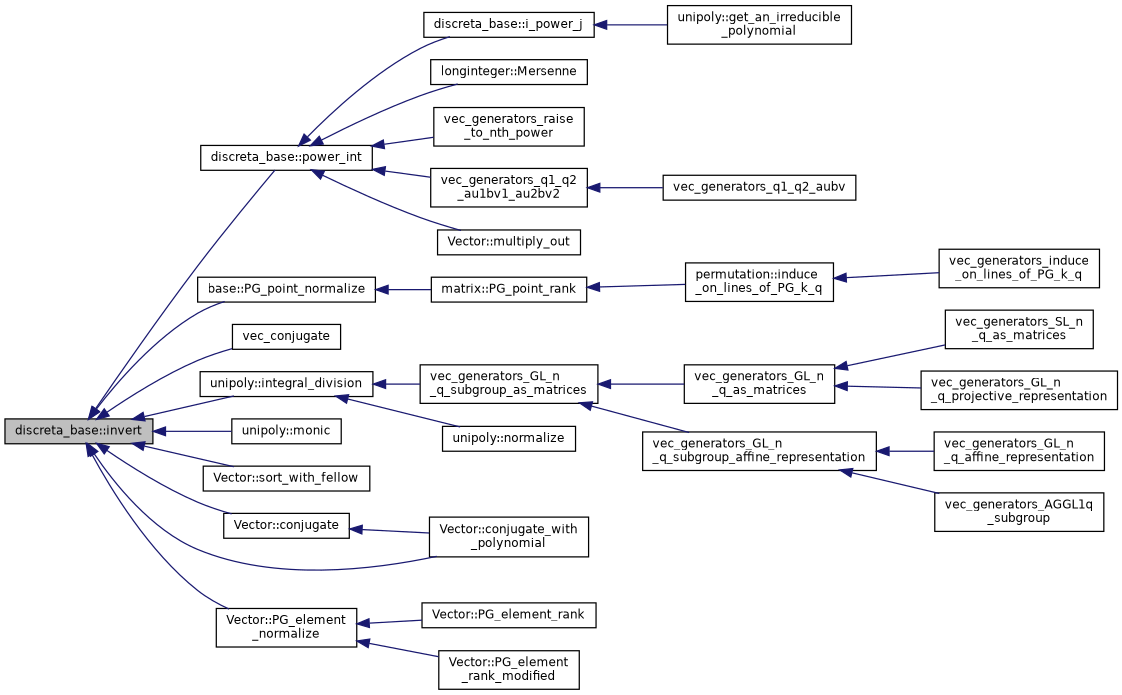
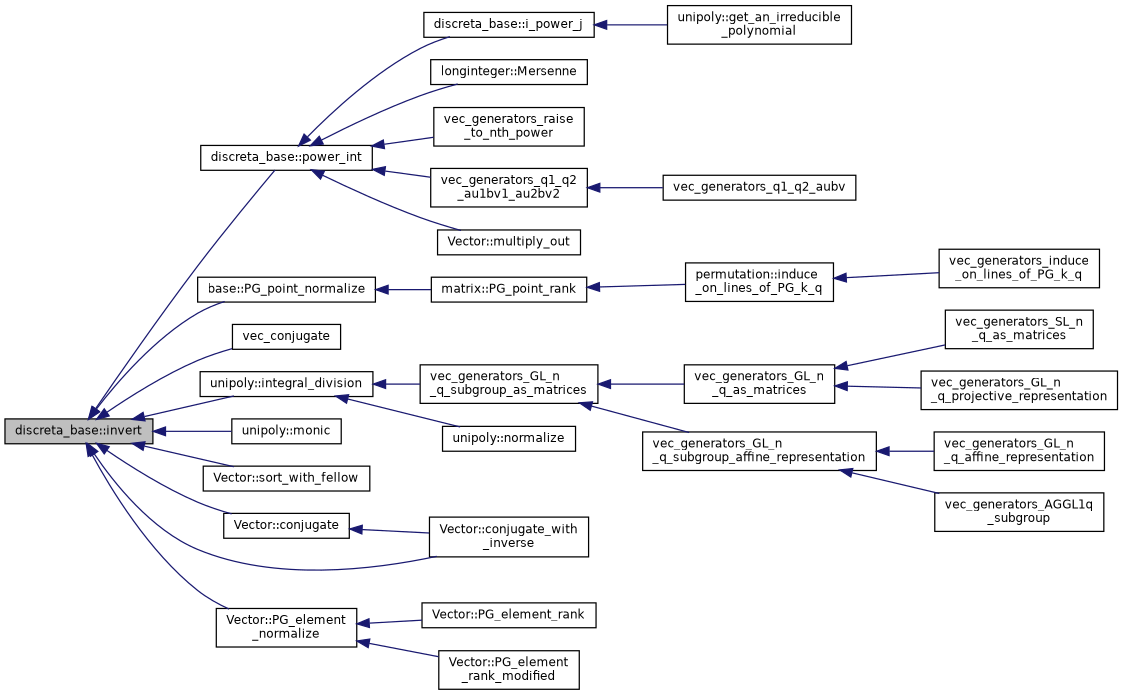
(509, 537) -> (509, 537)
